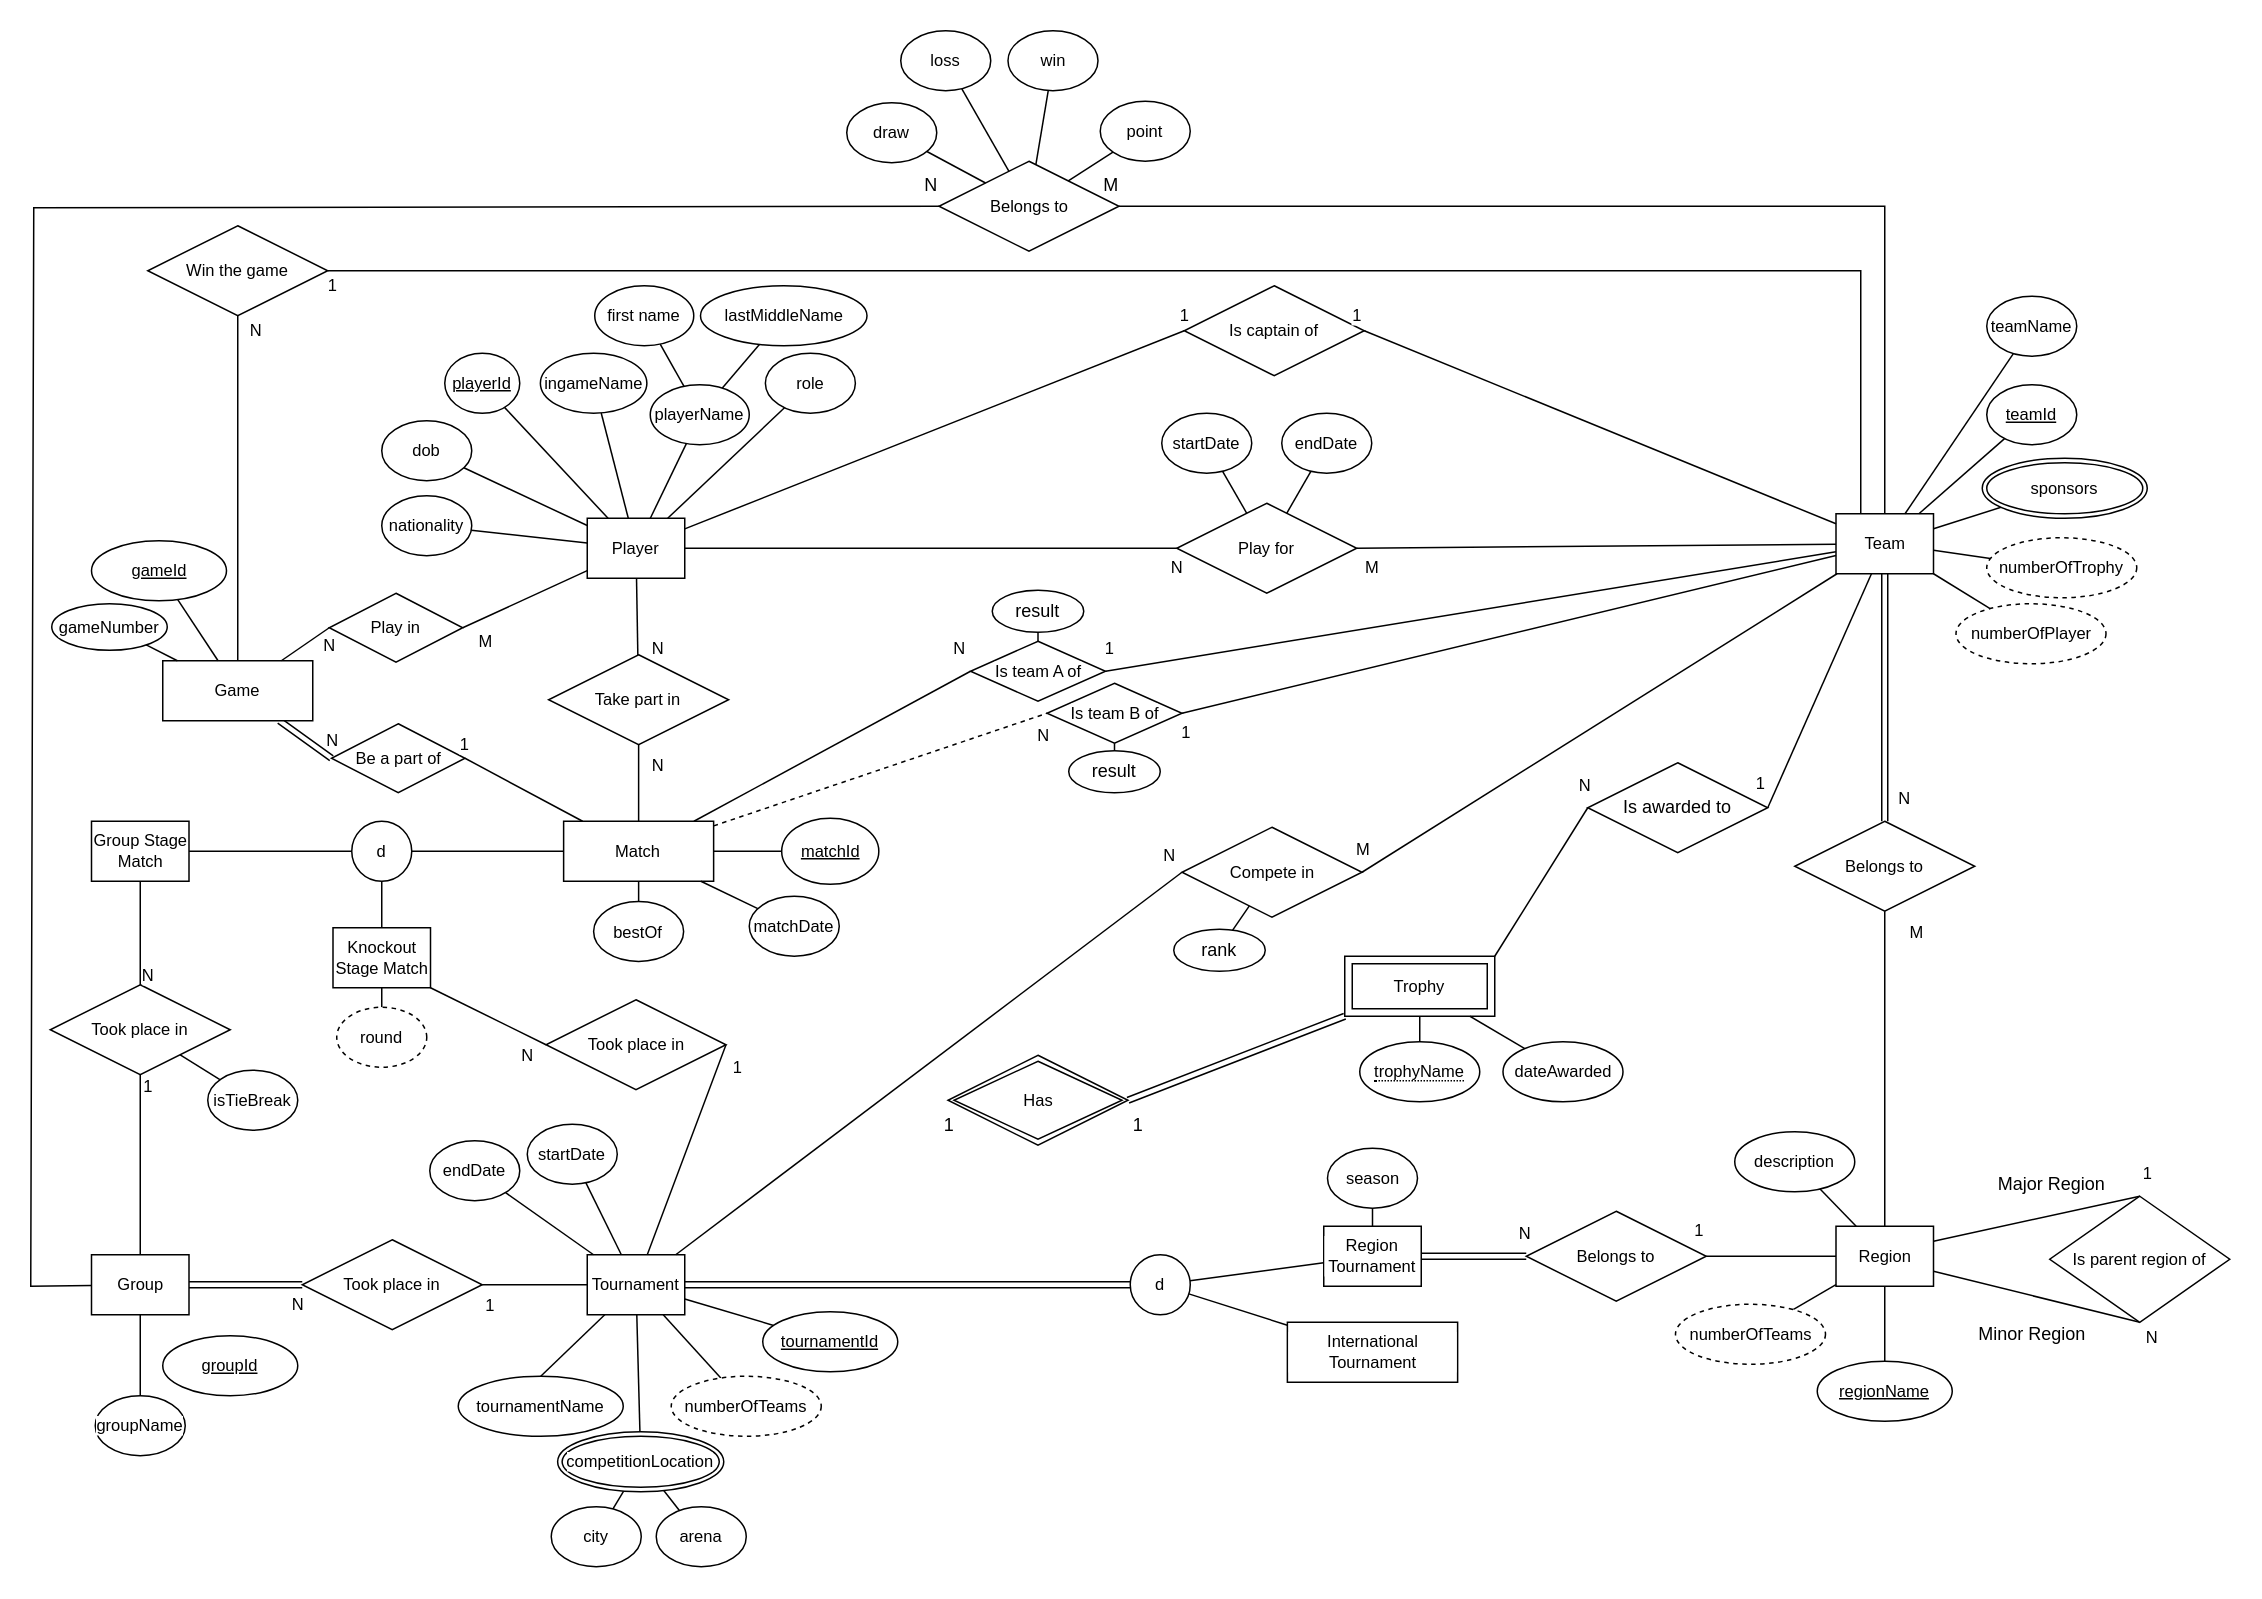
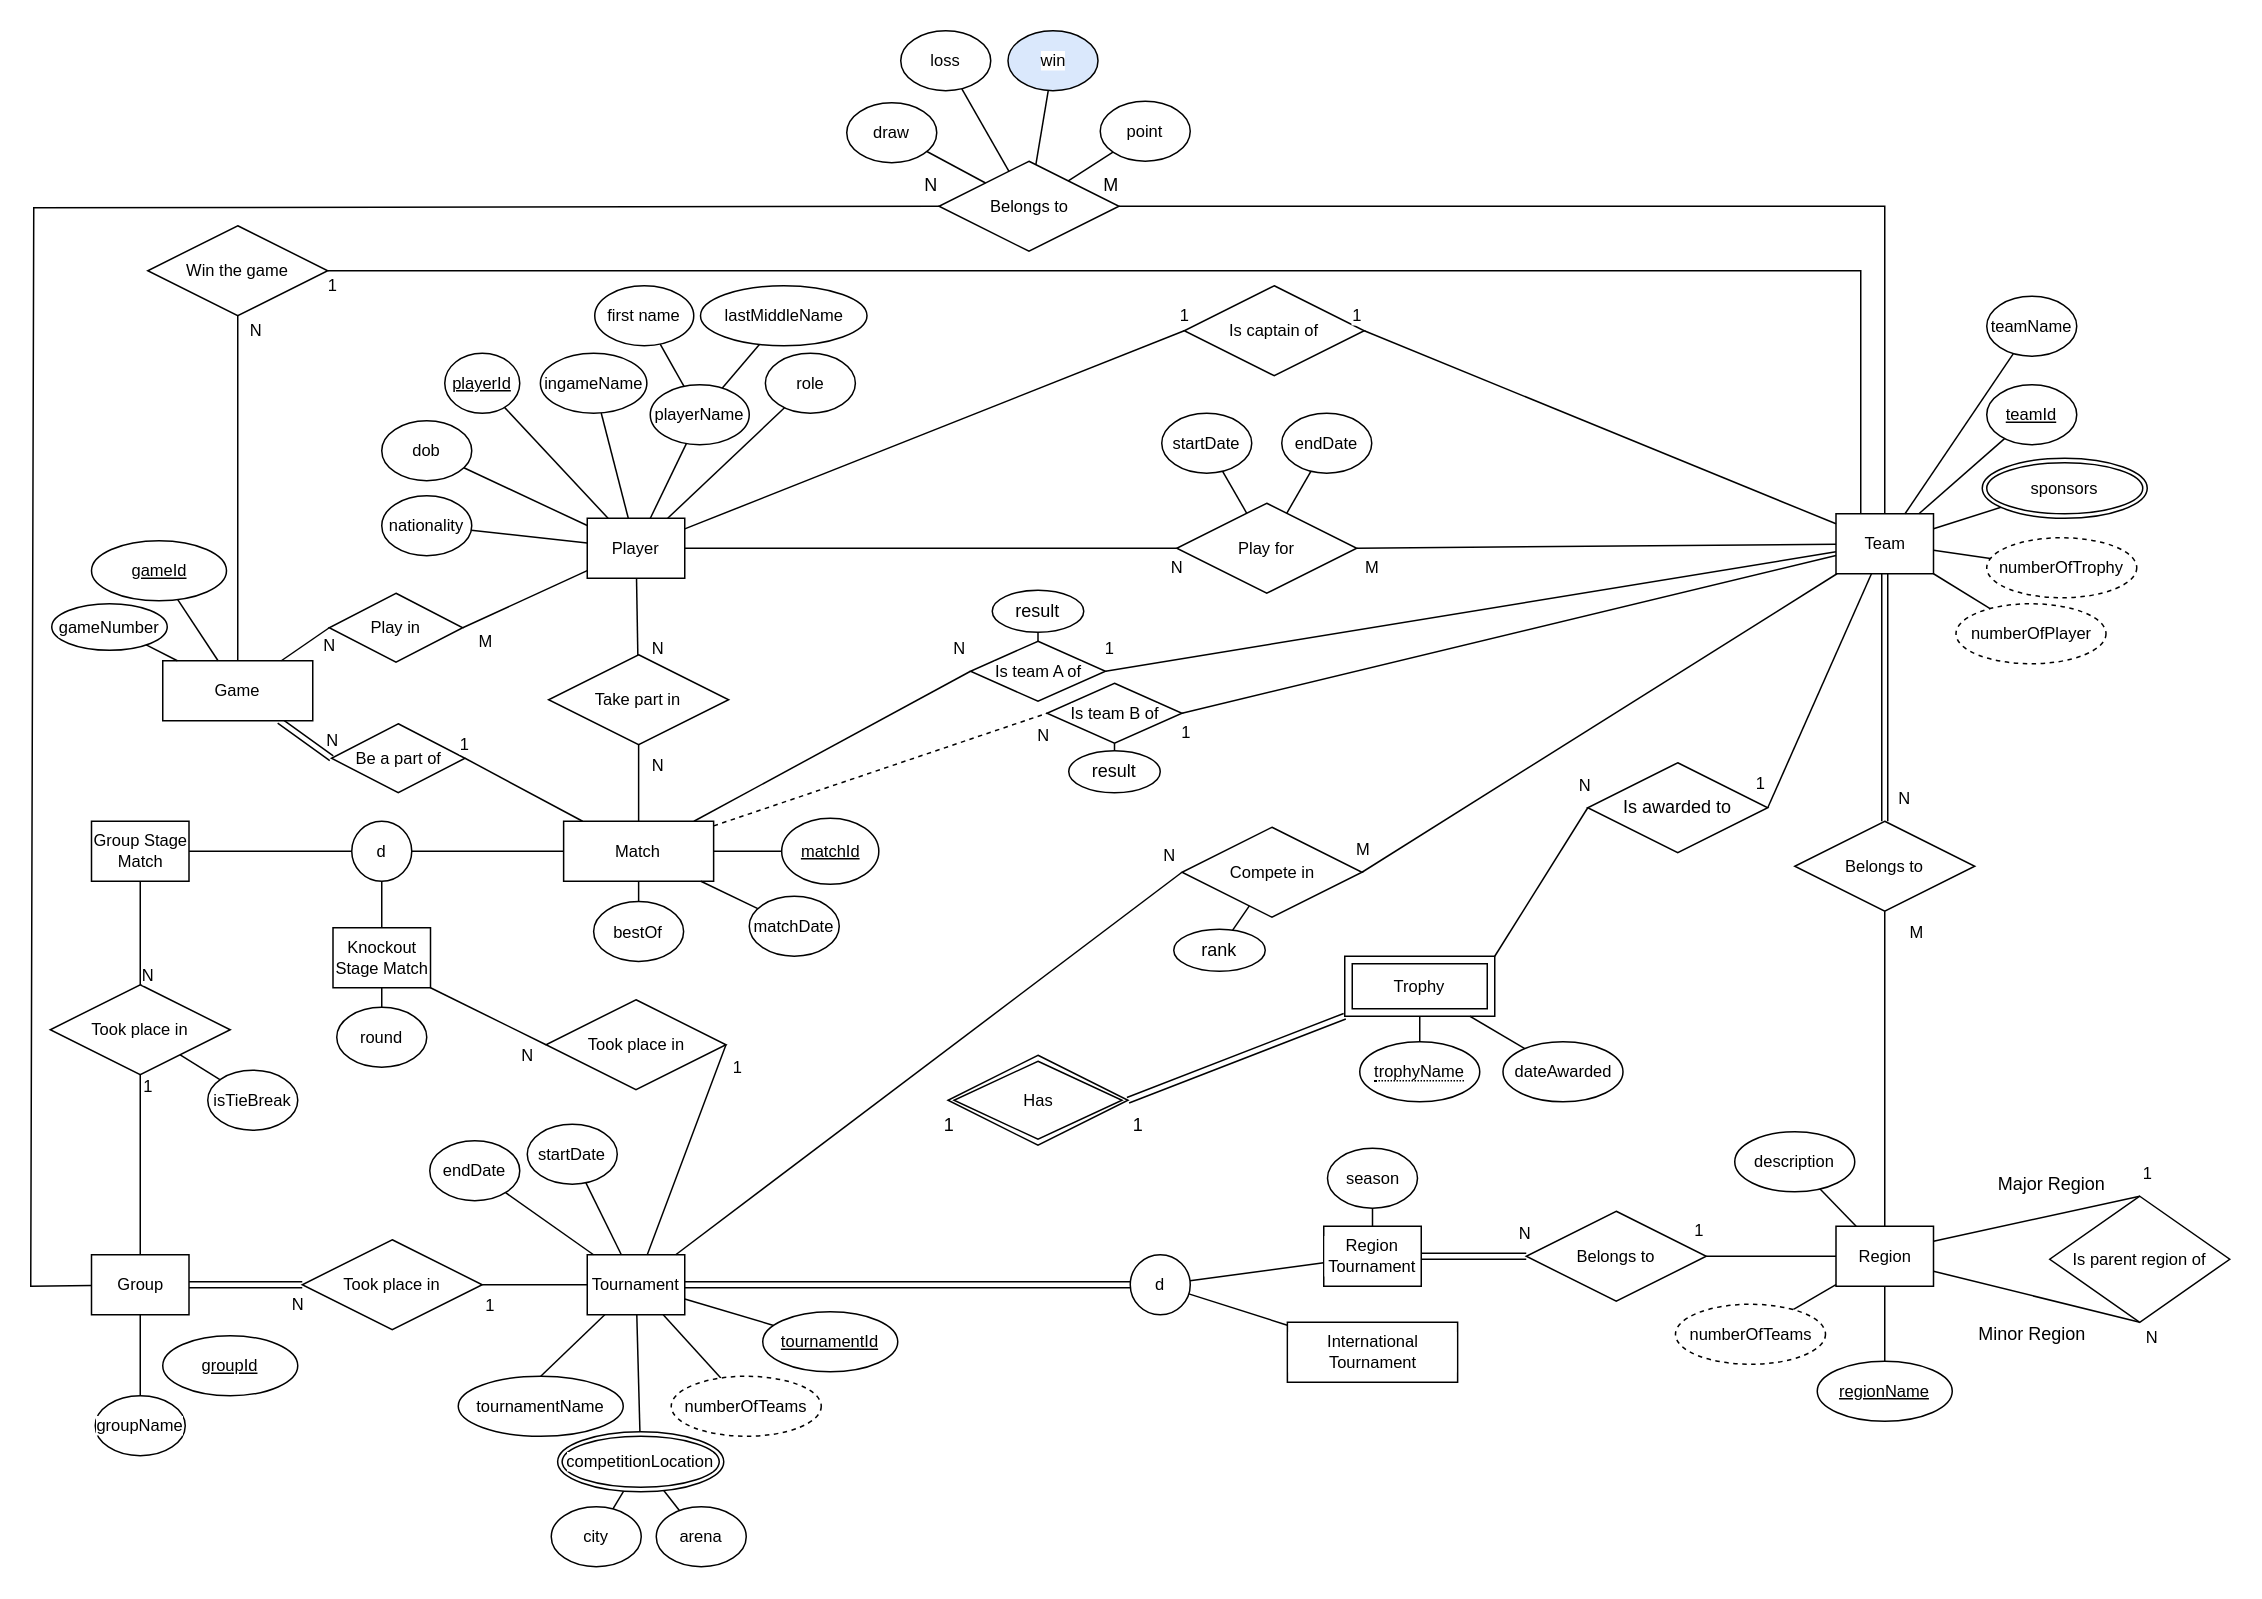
(1053, 61) -> (1053, 61)
(382, 1037) -> (382, 1037)
